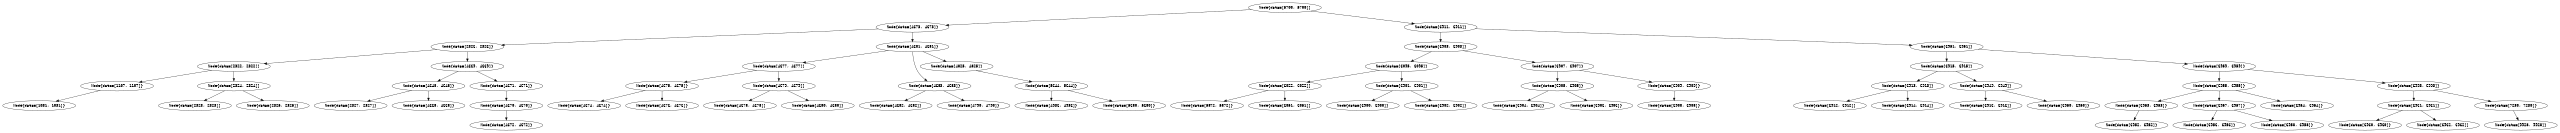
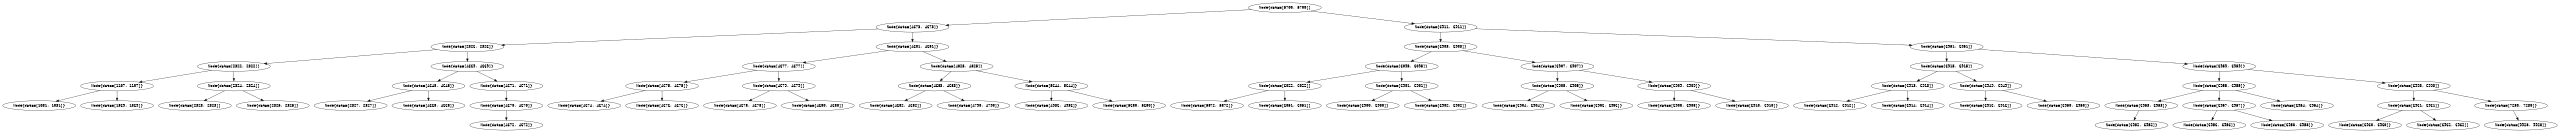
(916, 67) -> (947, 75)
none -> (117, 106)
none -> (1752, 106)
